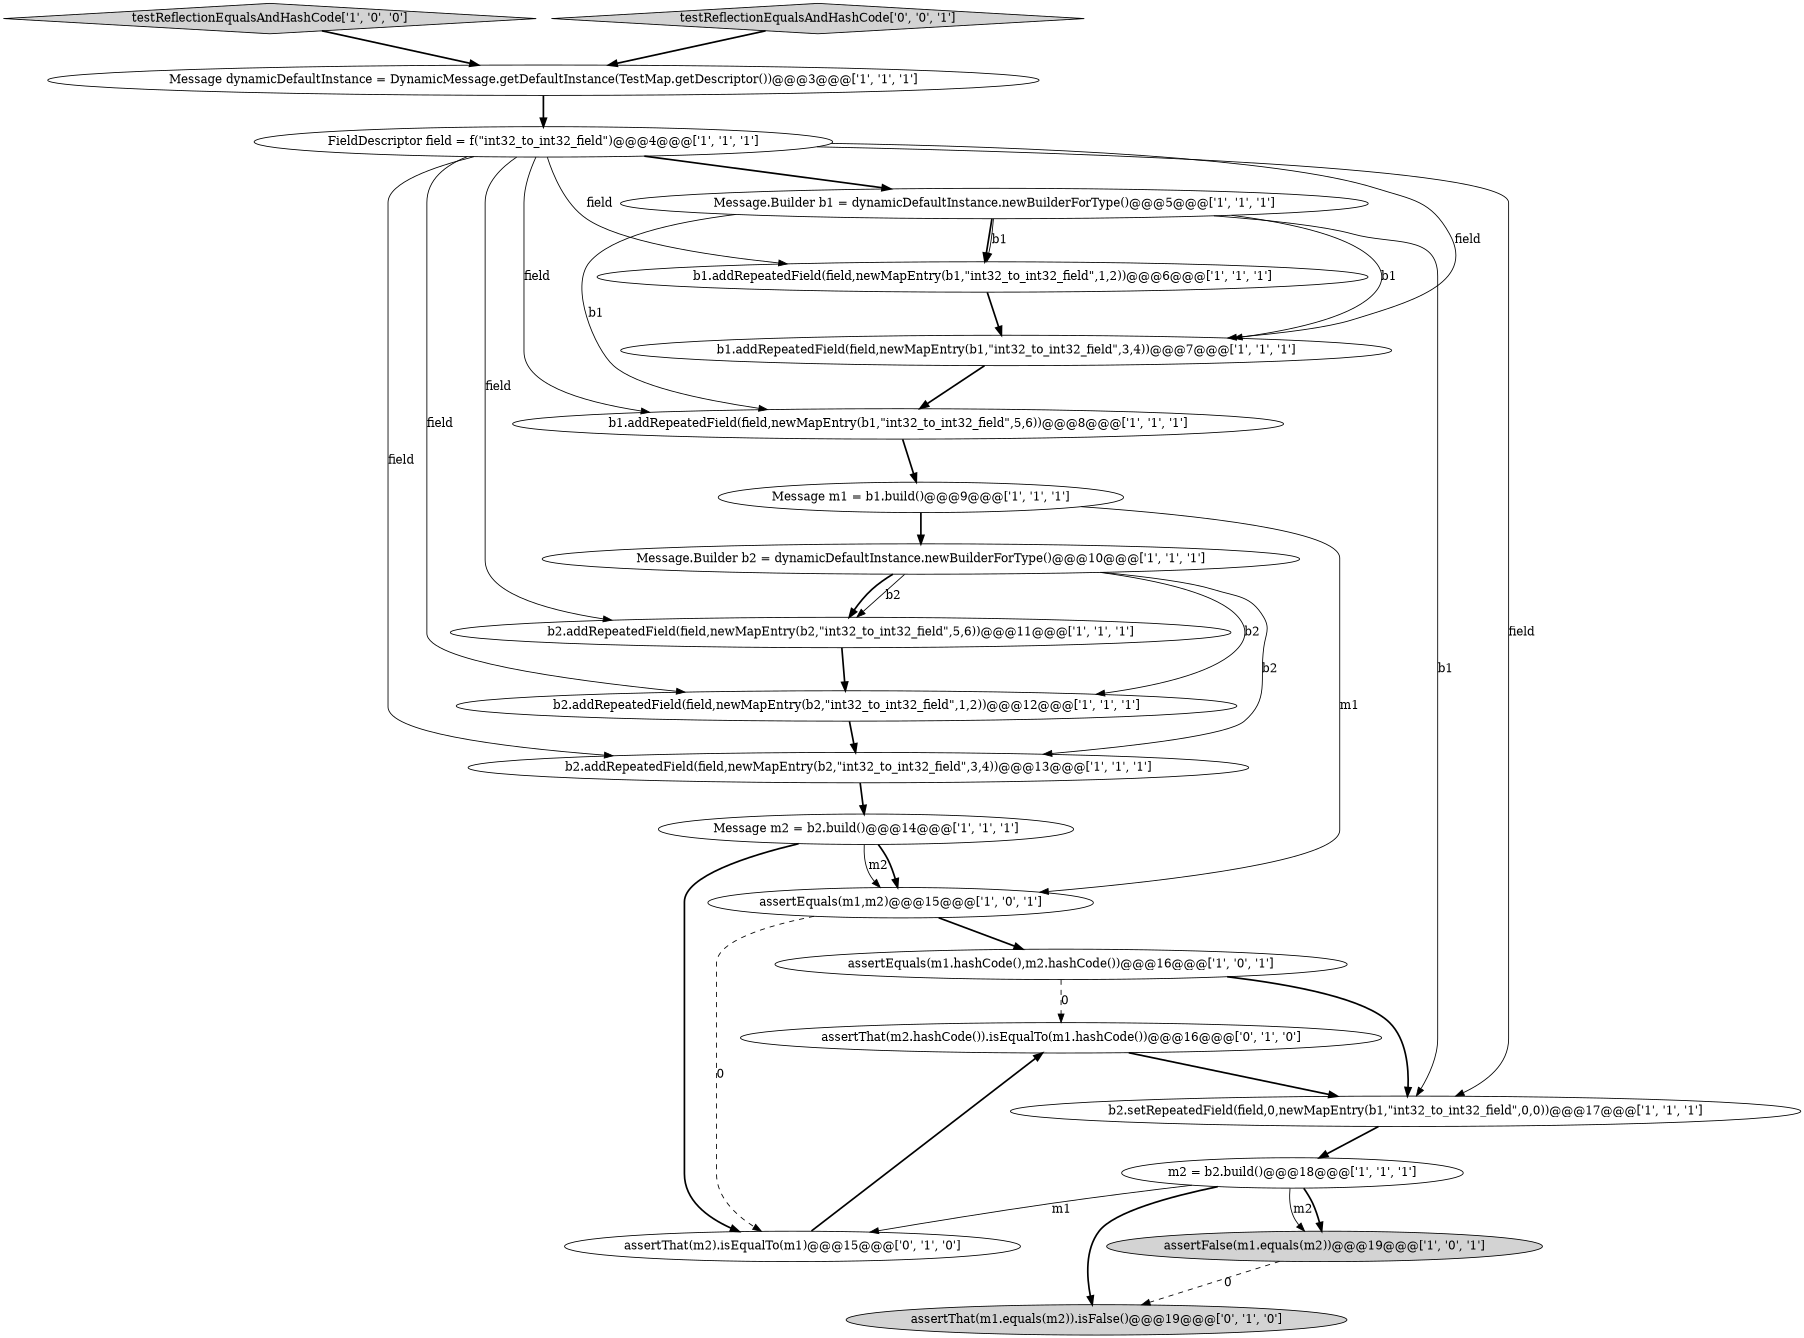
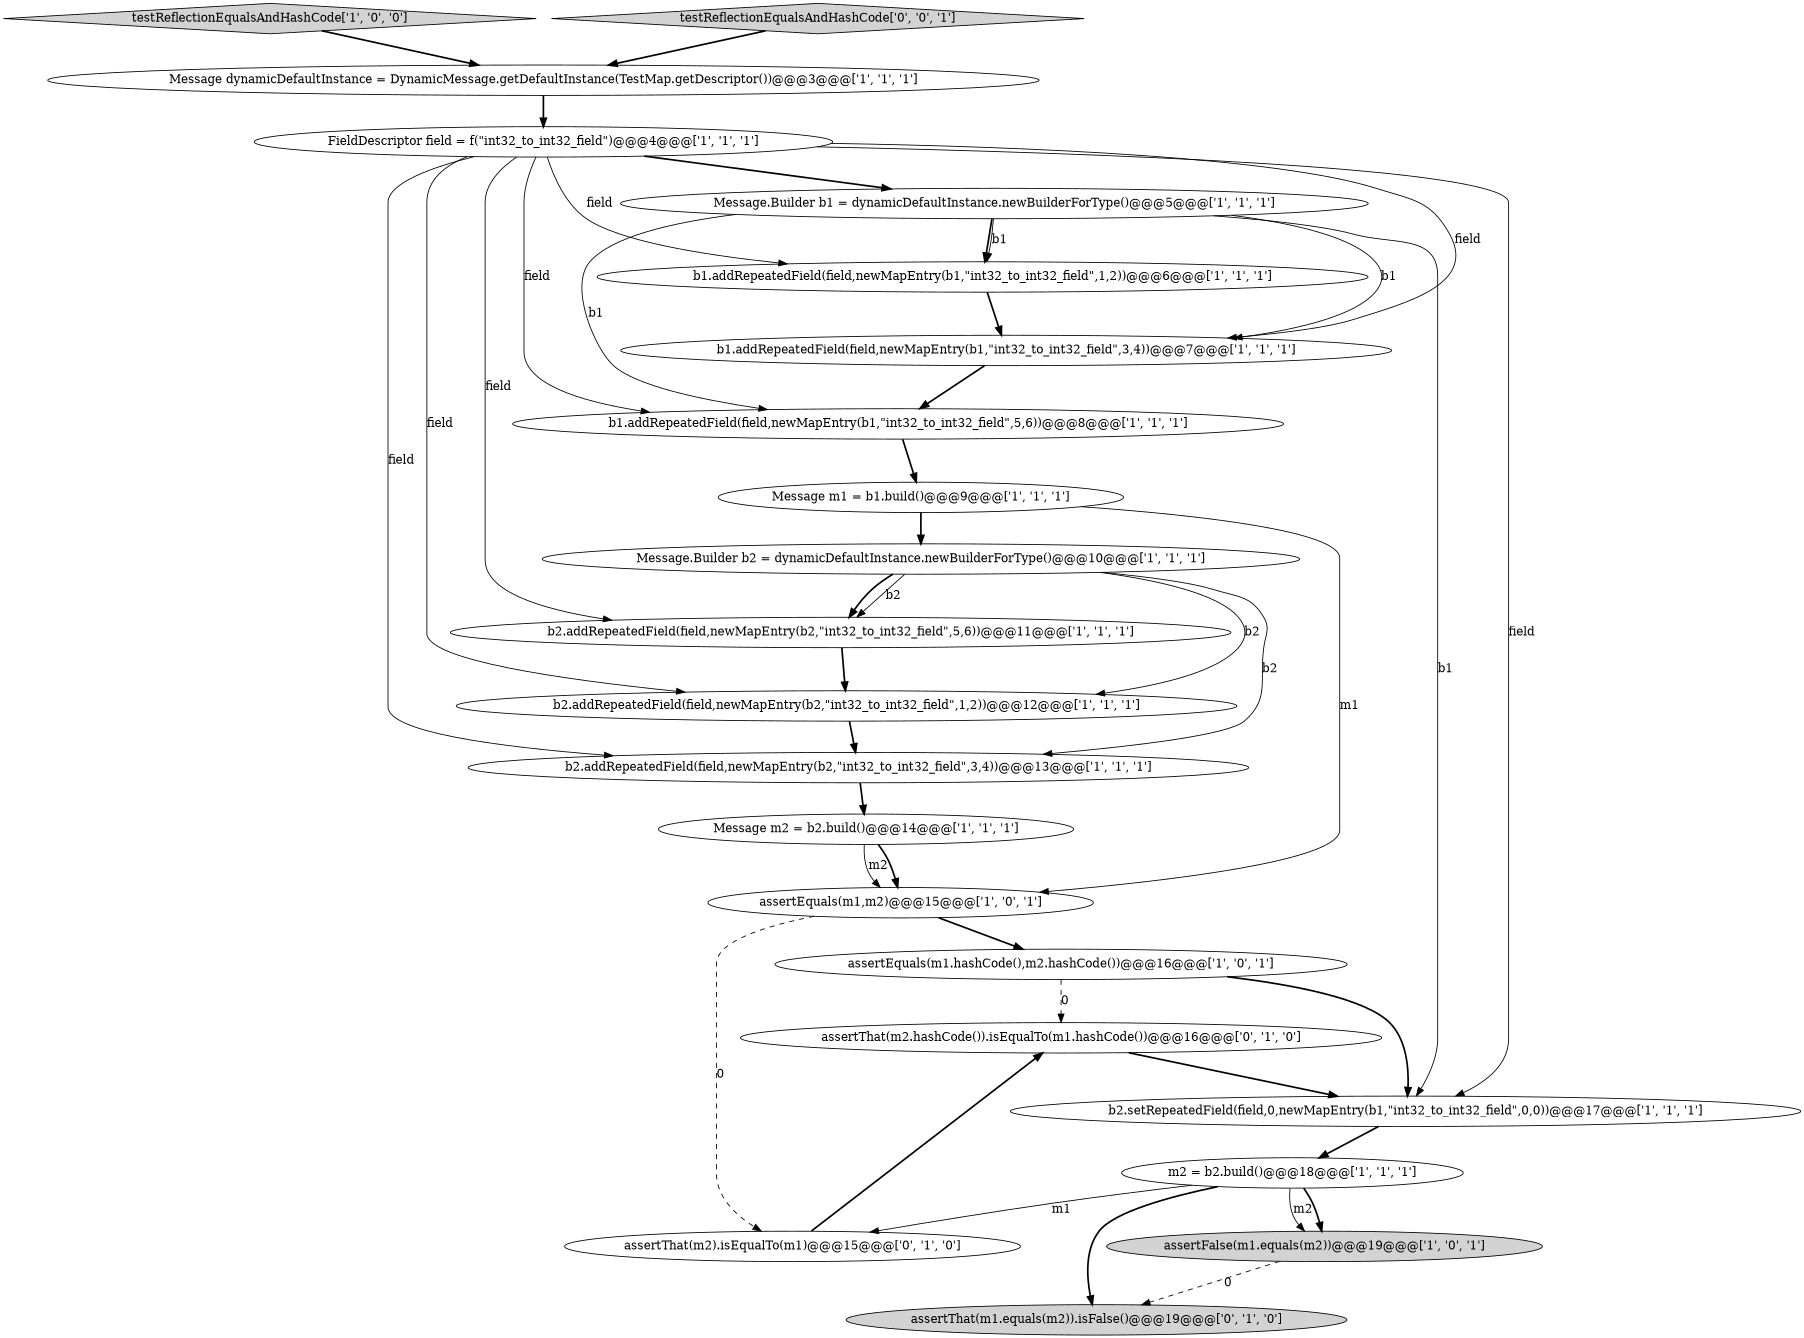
(684, 1009) -> none
